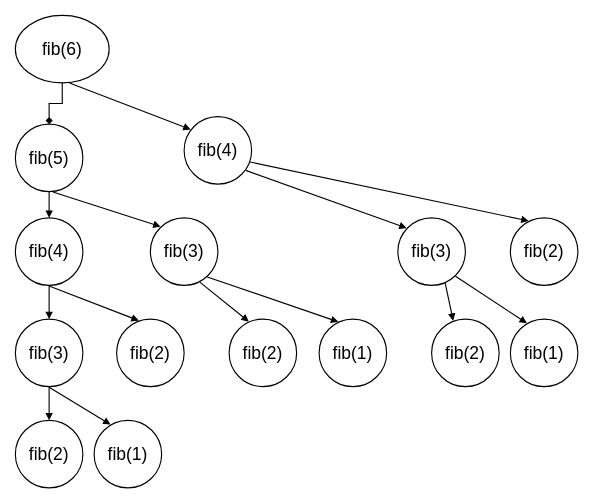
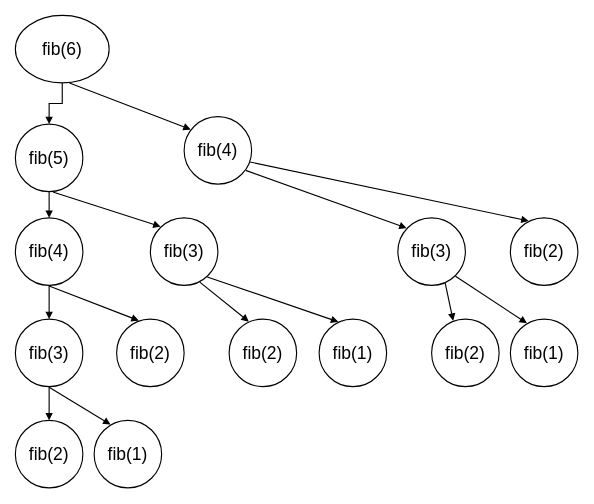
(49, 116) -> (49, 116)
